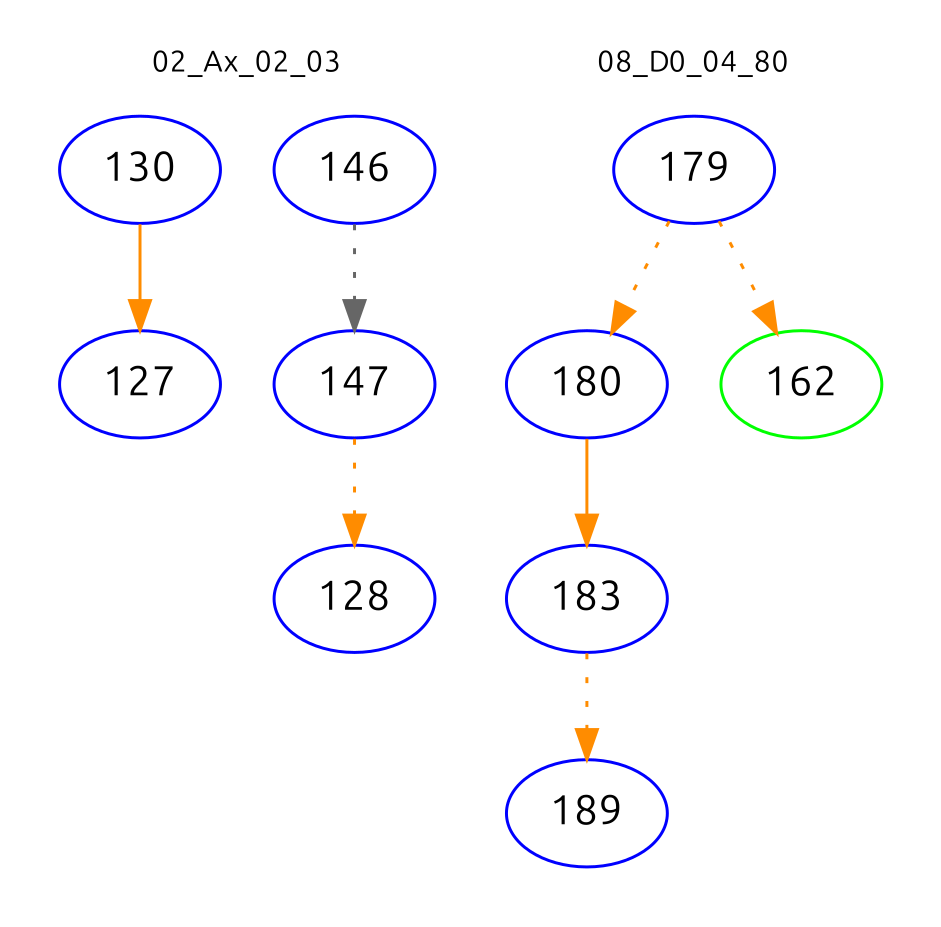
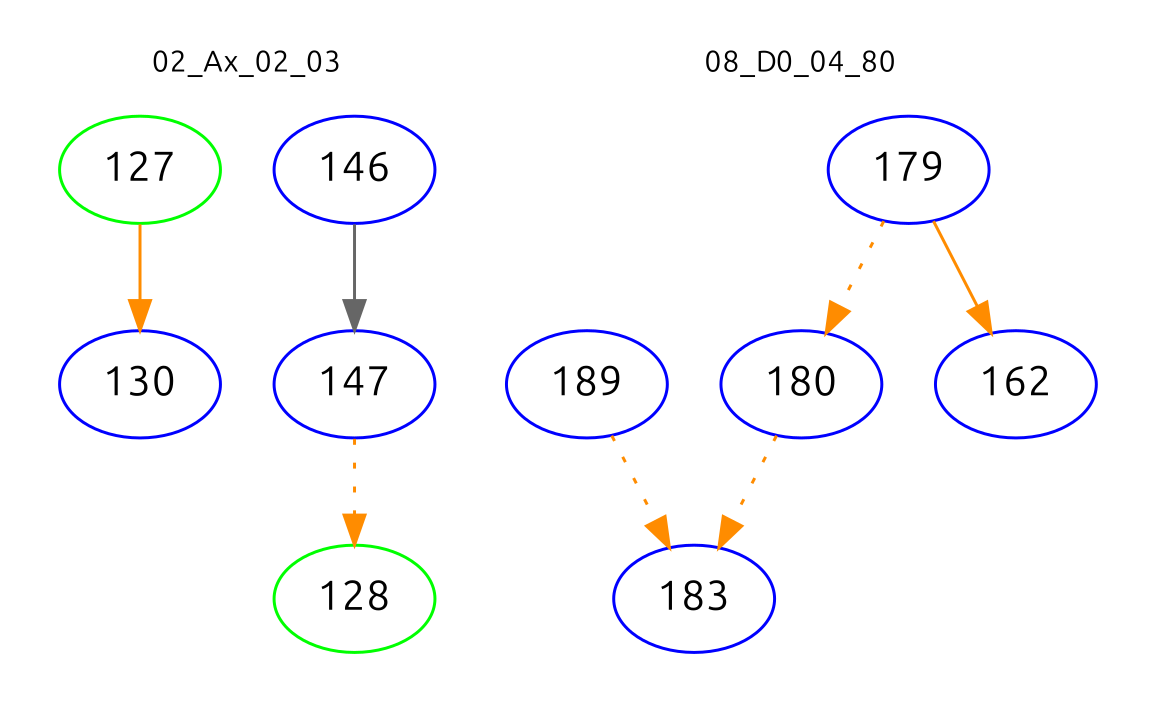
(140, 262) -> (140, 262)
(355, 262) -> (355, 262)
(741, 264) -> (955, 264)
(140, 384) -> (140, 170)
(801, 384) -> (1016, 384)
(587, 477) -> (755, 478)
(355, 599) -> (355, 599)
(587, 691) -> (634, 478)
